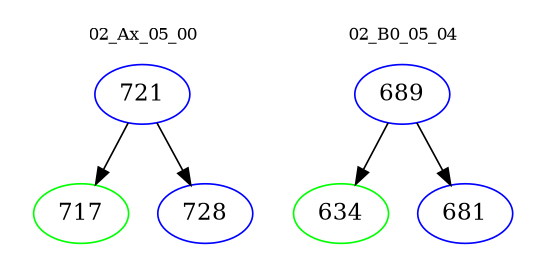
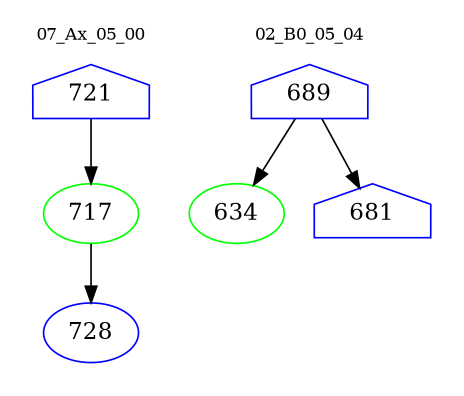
(143, 36) -> (91, 36)
(142, 94) -> (91, 94)
(402, 94) -> (310, 94)
(170, 147) -> (91, 265)
(465, 214) -> (372, 214)
